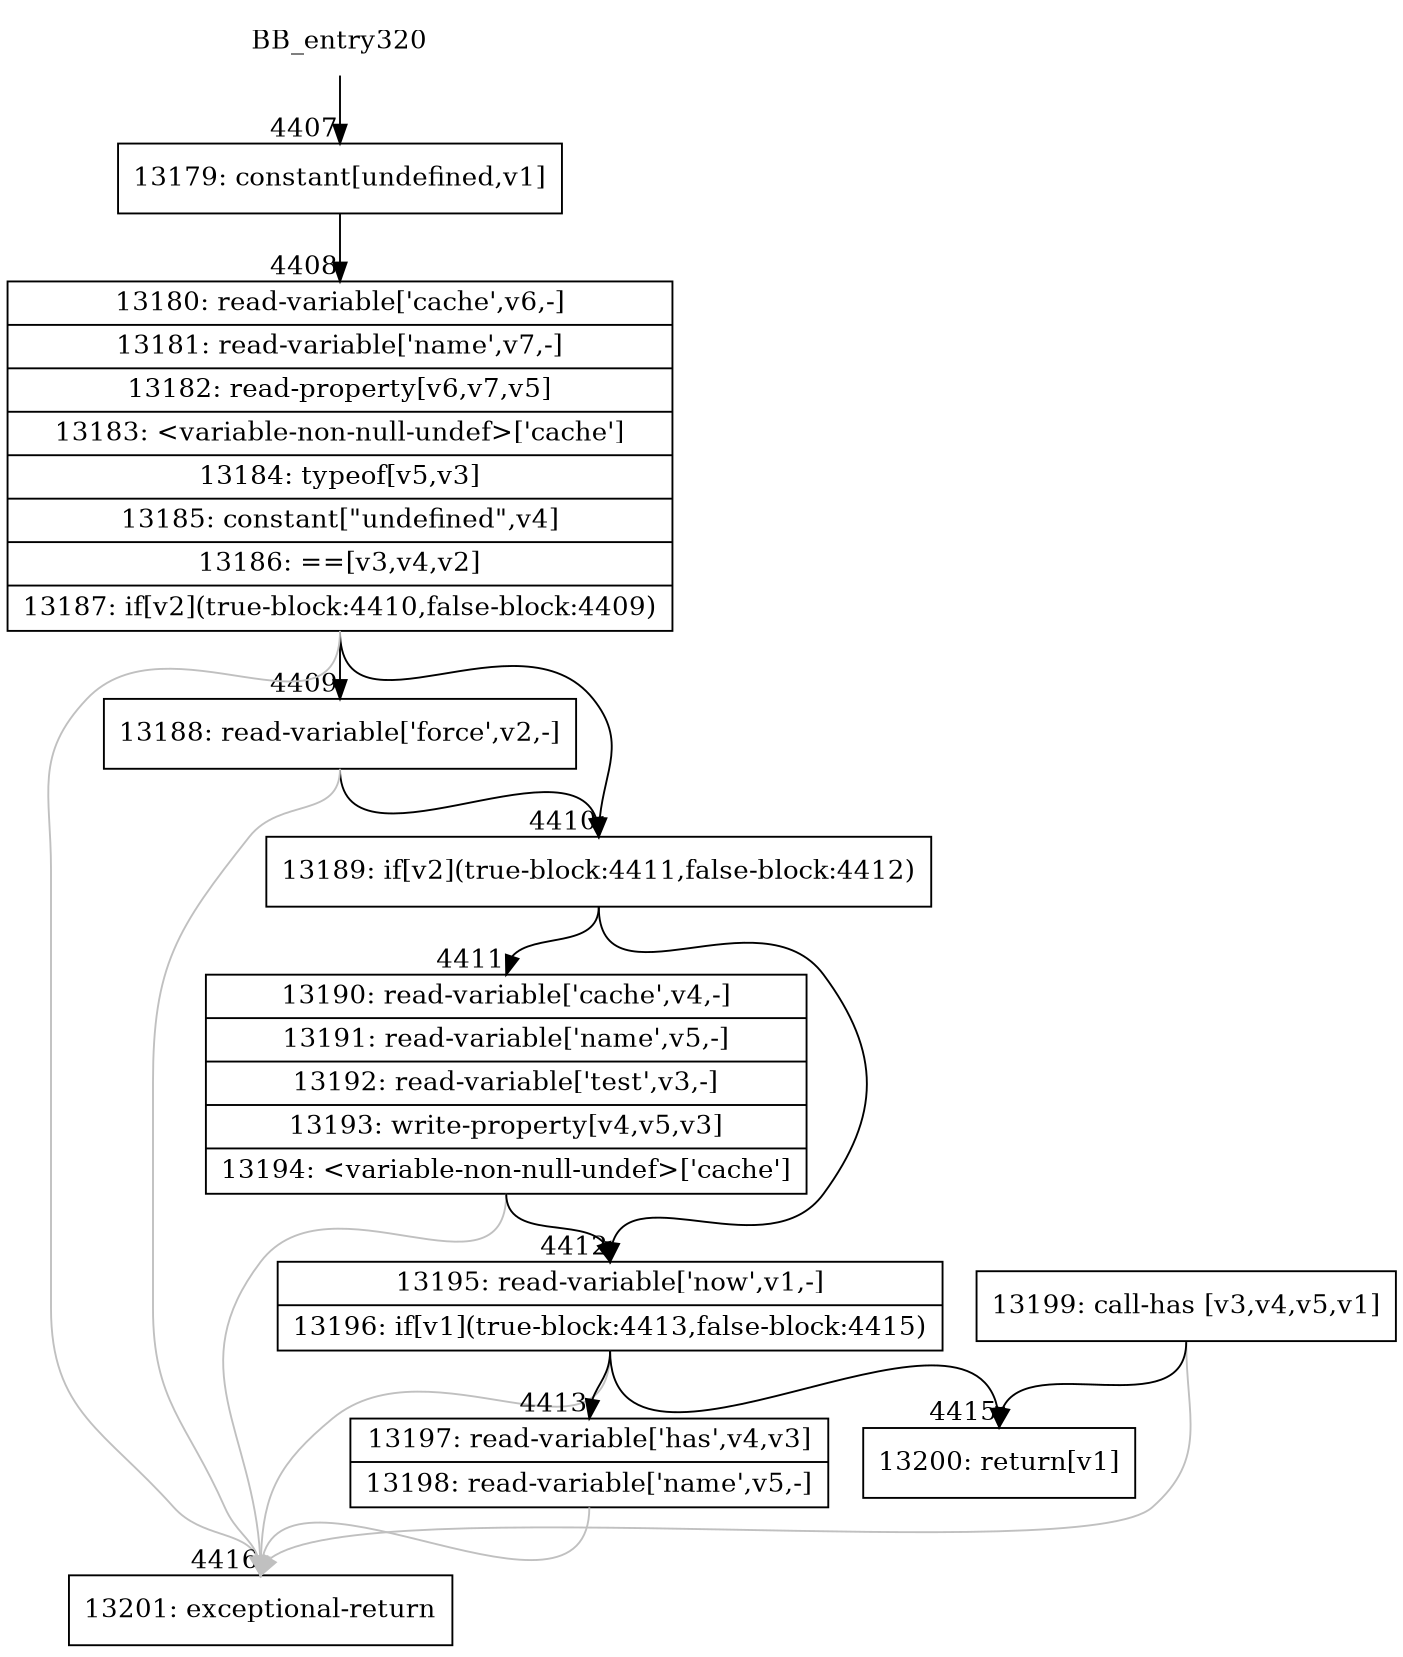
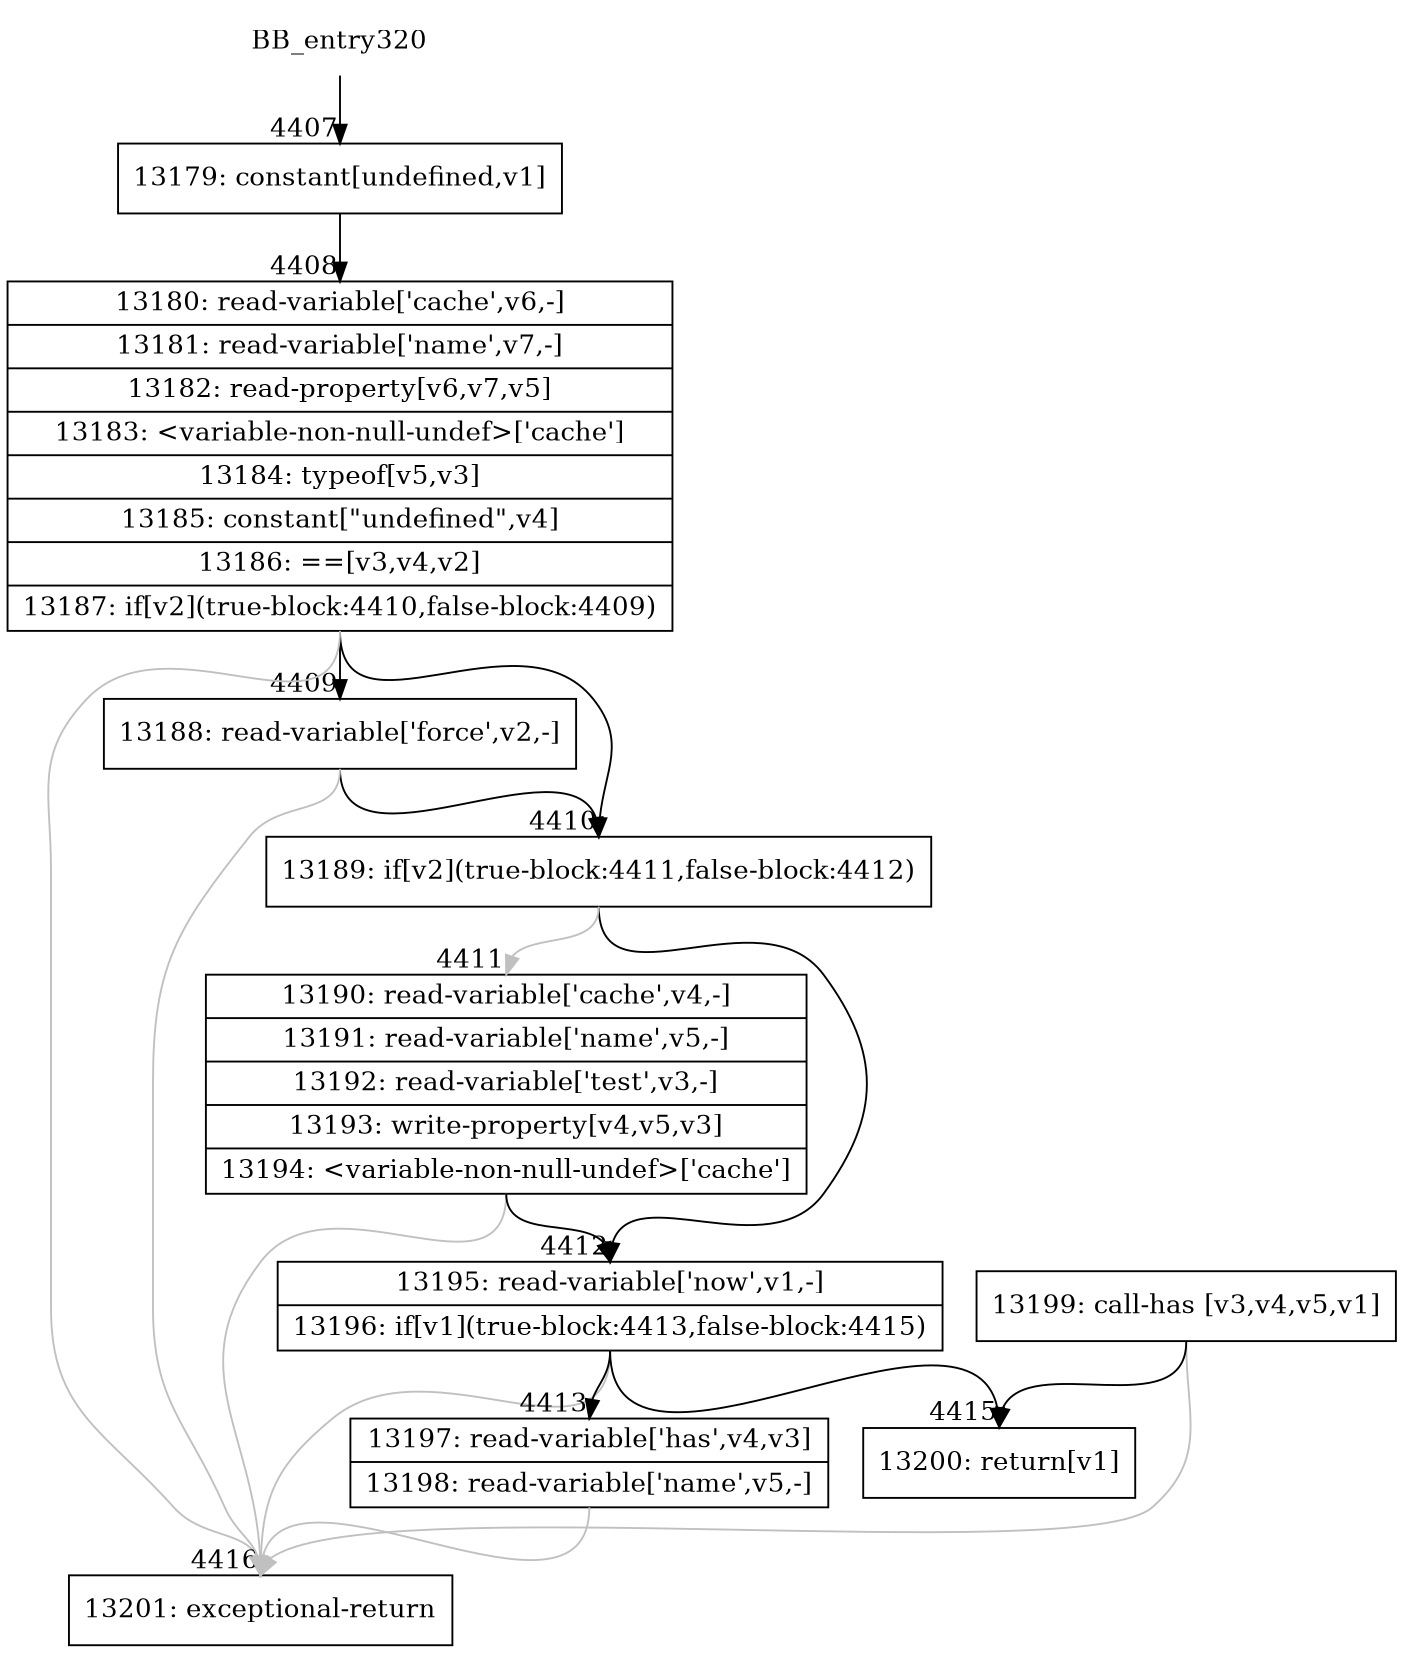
(562, 939) -> (562, 939)
